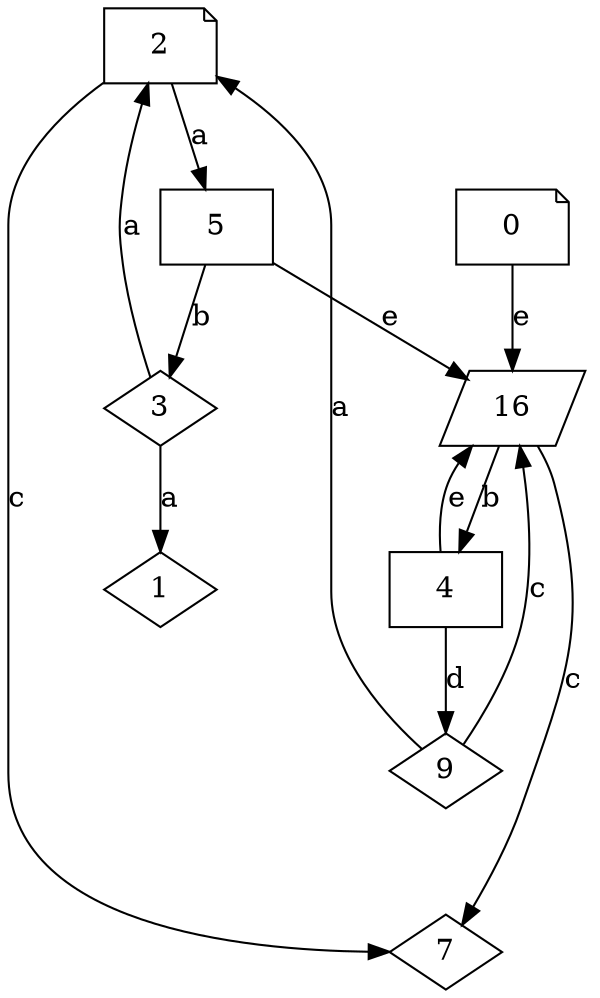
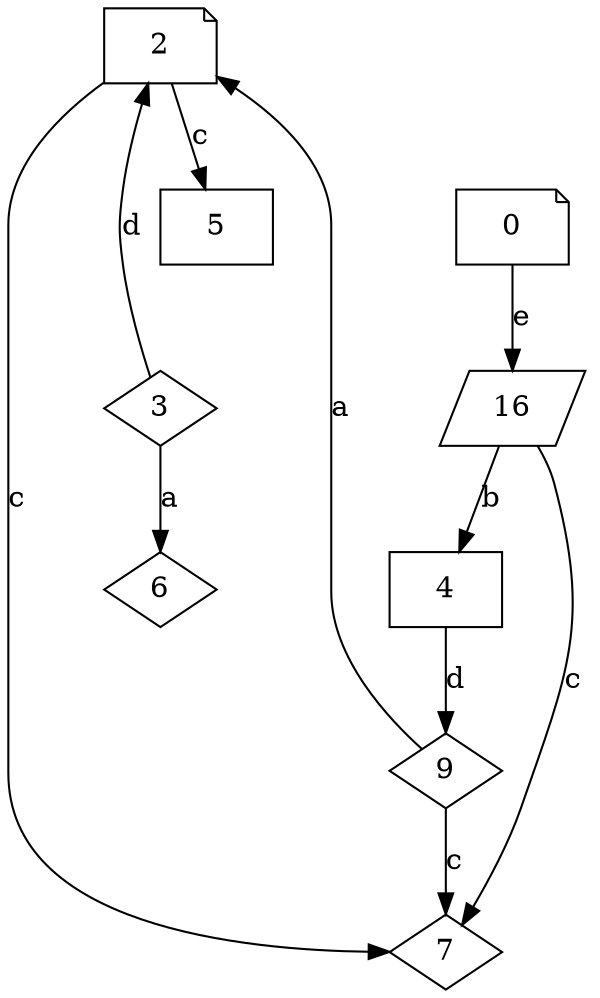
(200, 136) -> (200, 136)
(132, 227) -> (132, 227)
(191, 311) -> none
(361, 316) -> none
(442, 506) -> none
(160, 590) -> (160, 590)
(524, 612) -> (446, 851)
